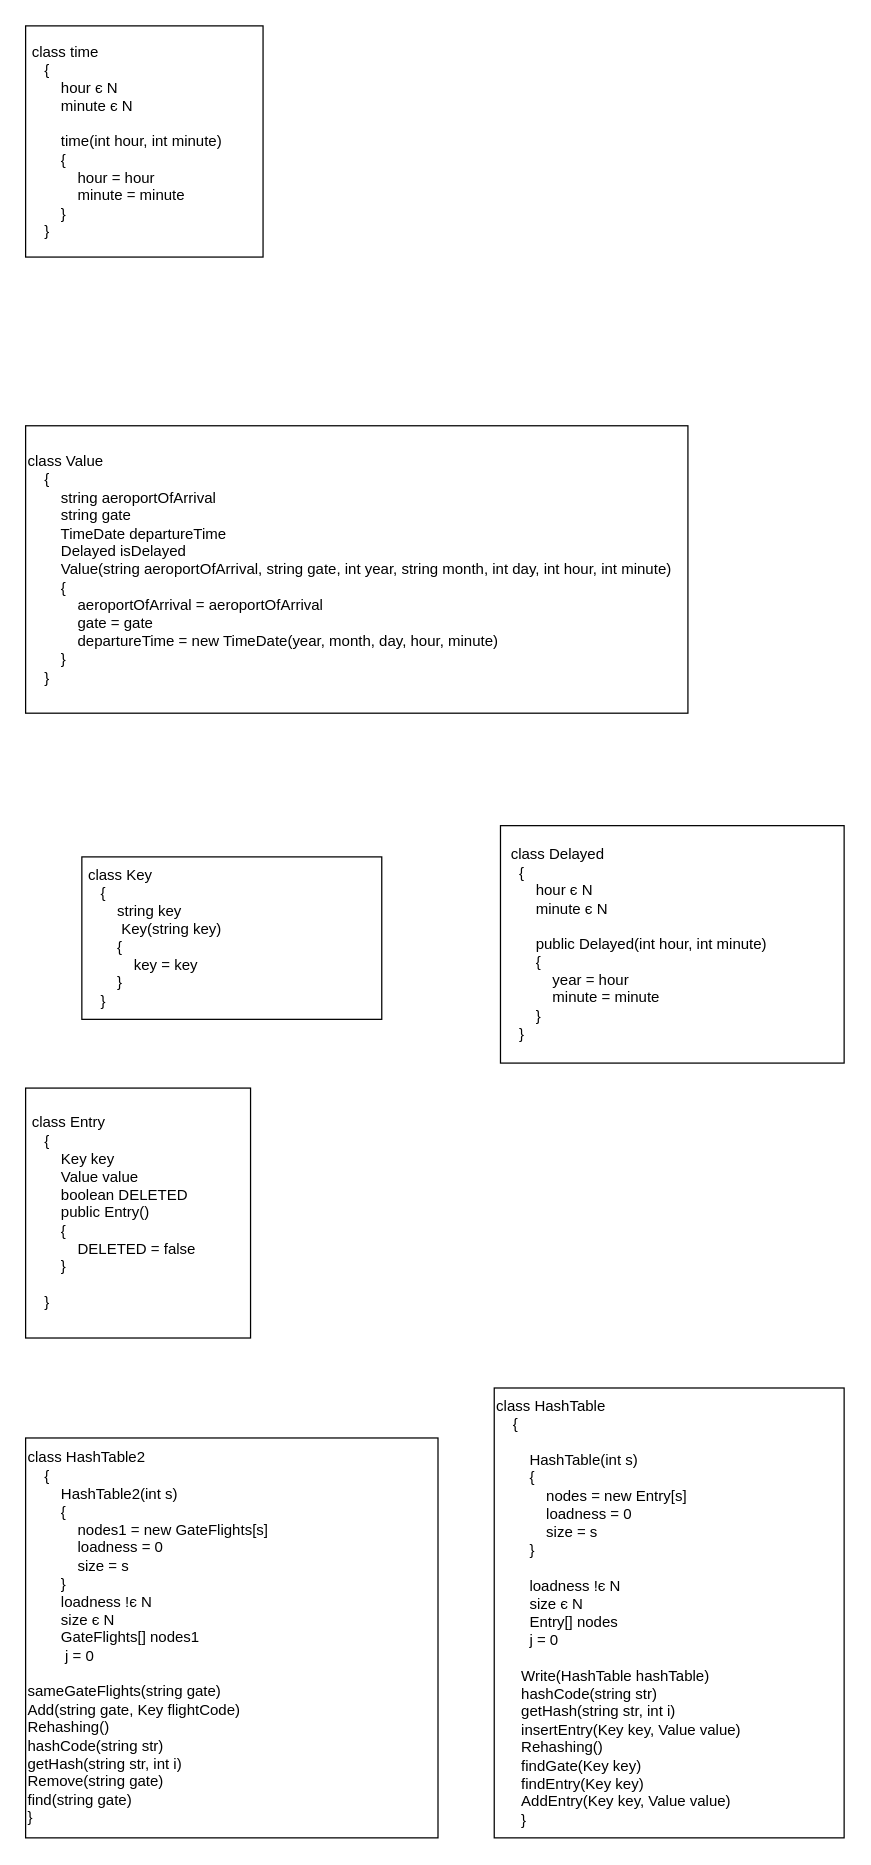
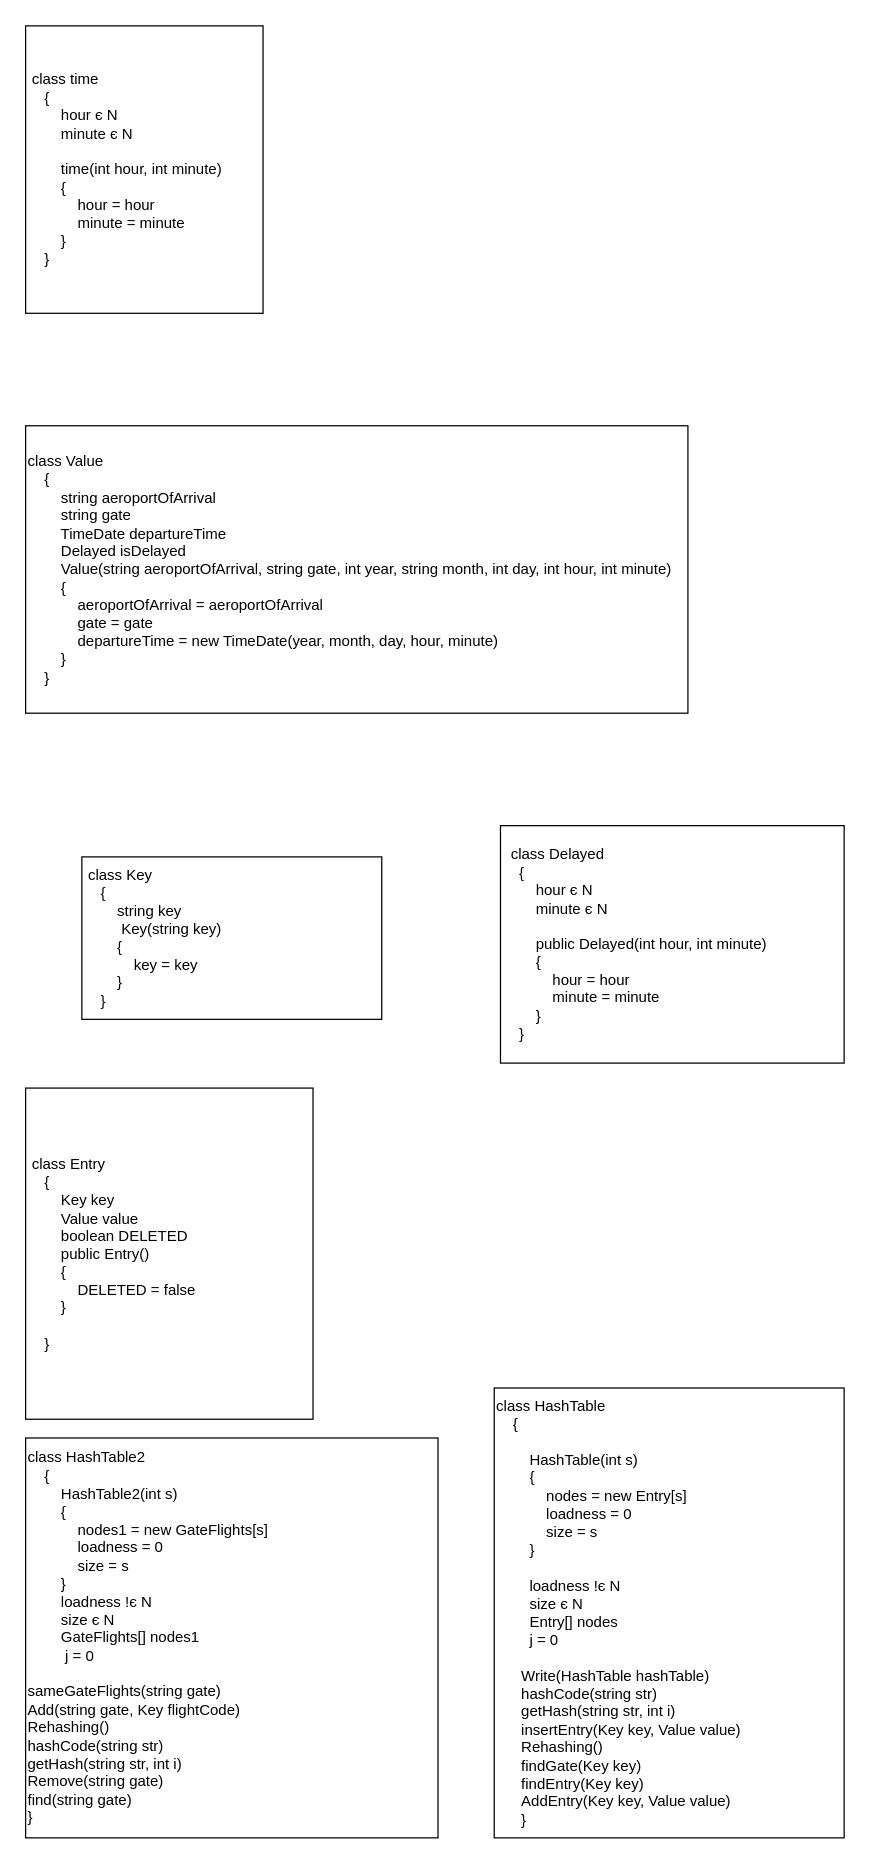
(144, 141) -> (144, 169)
(633, 944) -> (633, 944)
(138, 1213) -> (169, 1254)
